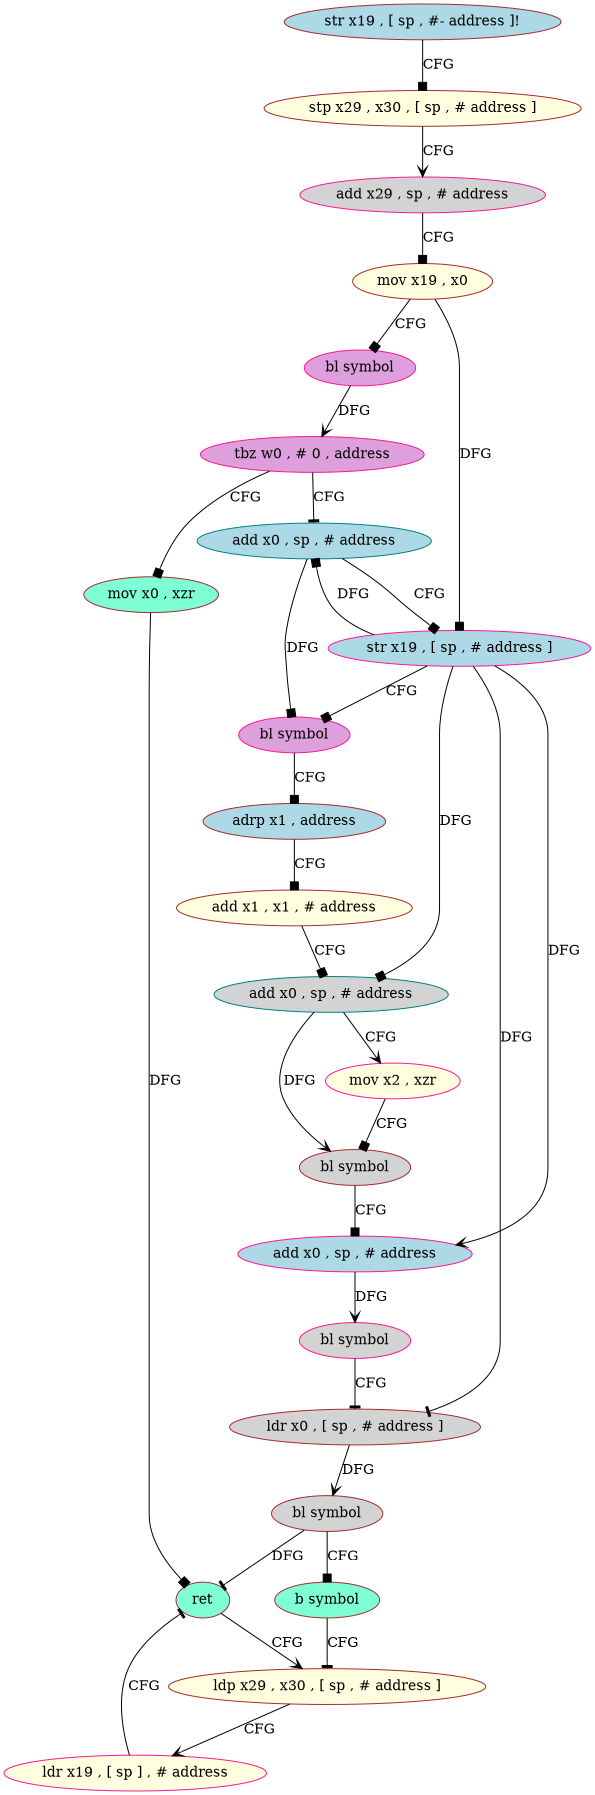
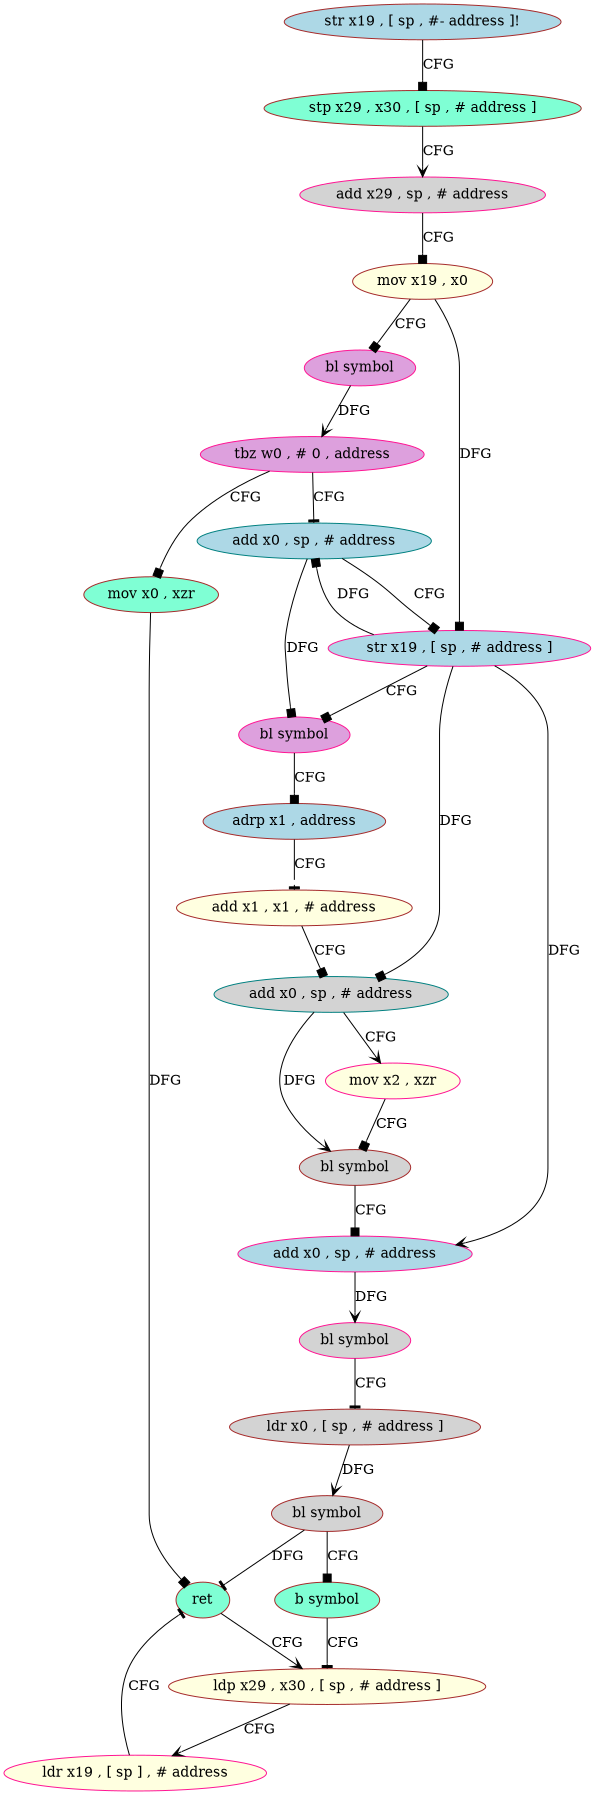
(423, 108) -> (423, 108)
(294, 860) -> (294, 860)
(500, 1053) -> none
